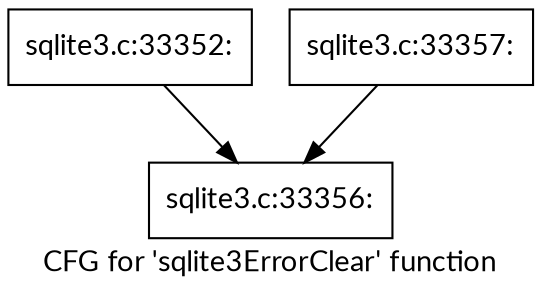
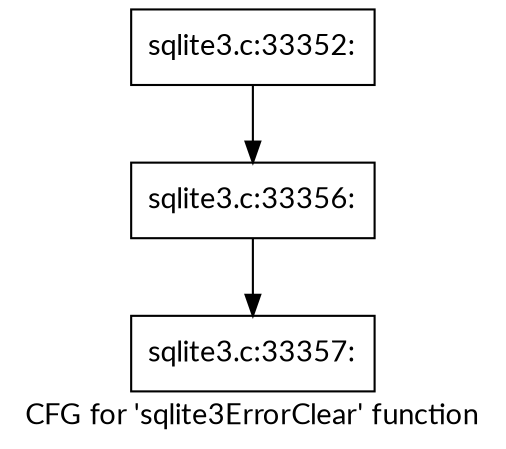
(348, 116) -> (253, 267)
